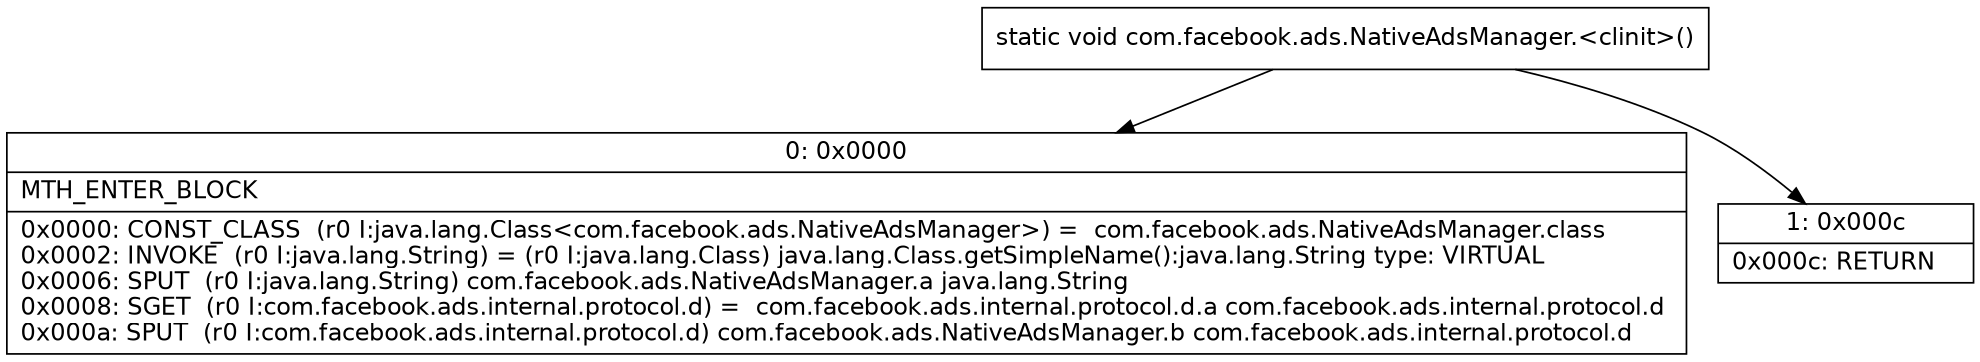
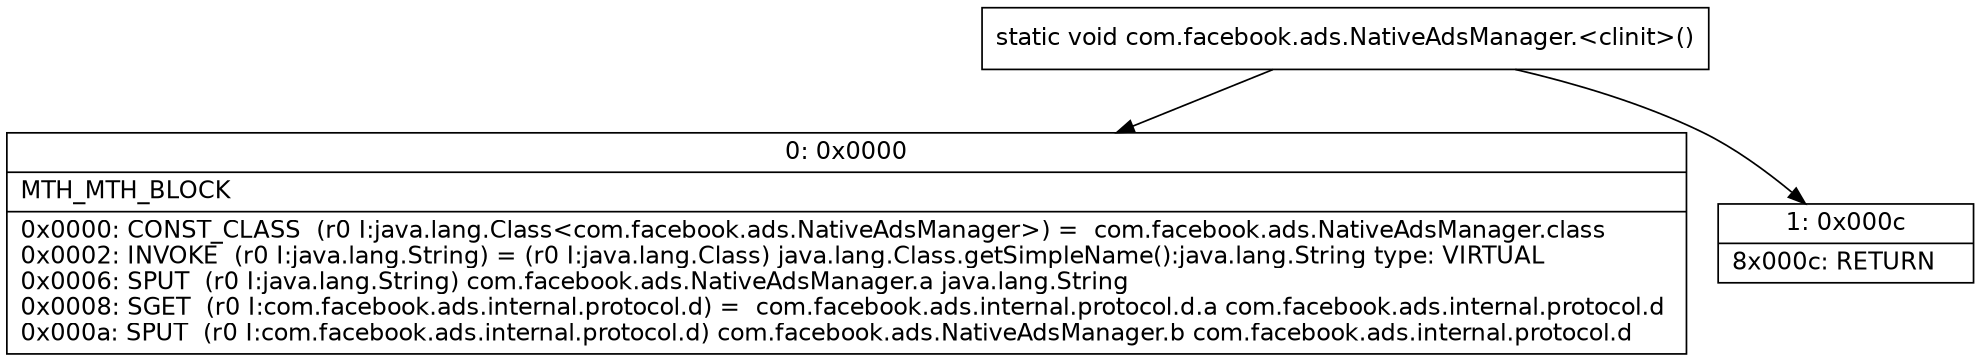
(140, 191) -> (126, 191)
(1846, 262) -> (1846, 262)
